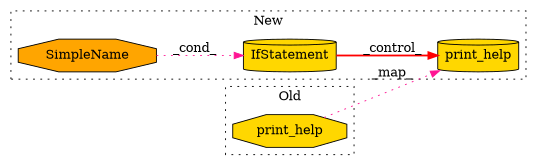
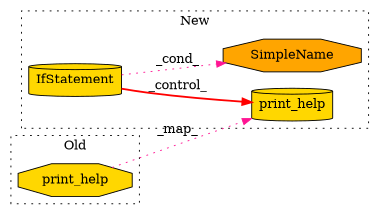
(195, 55) -> (169, 69)
